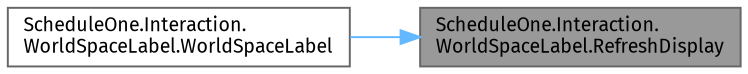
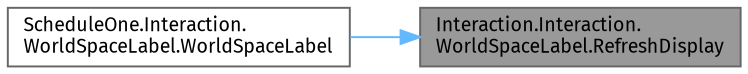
(580, 37) -> (580, 37)
